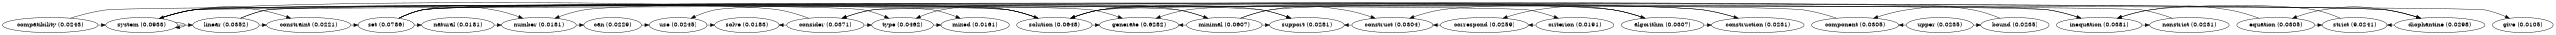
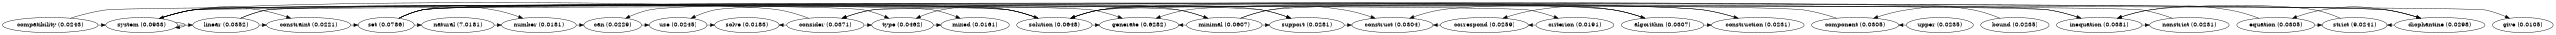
(799, 4) -> (834, 5)
(458, 25) -> (458, 25)
(1350, 25) -> (1346, 25)
(1975, 25) -> none
